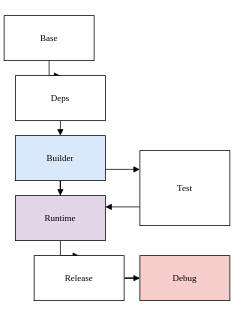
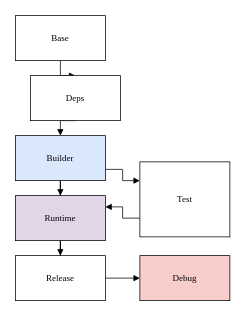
(49, 38) -> (60, 38)
(60, 98) -> (75, 98)
(185, 188) -> (185, 199)
(79, 278) -> (60, 278)
